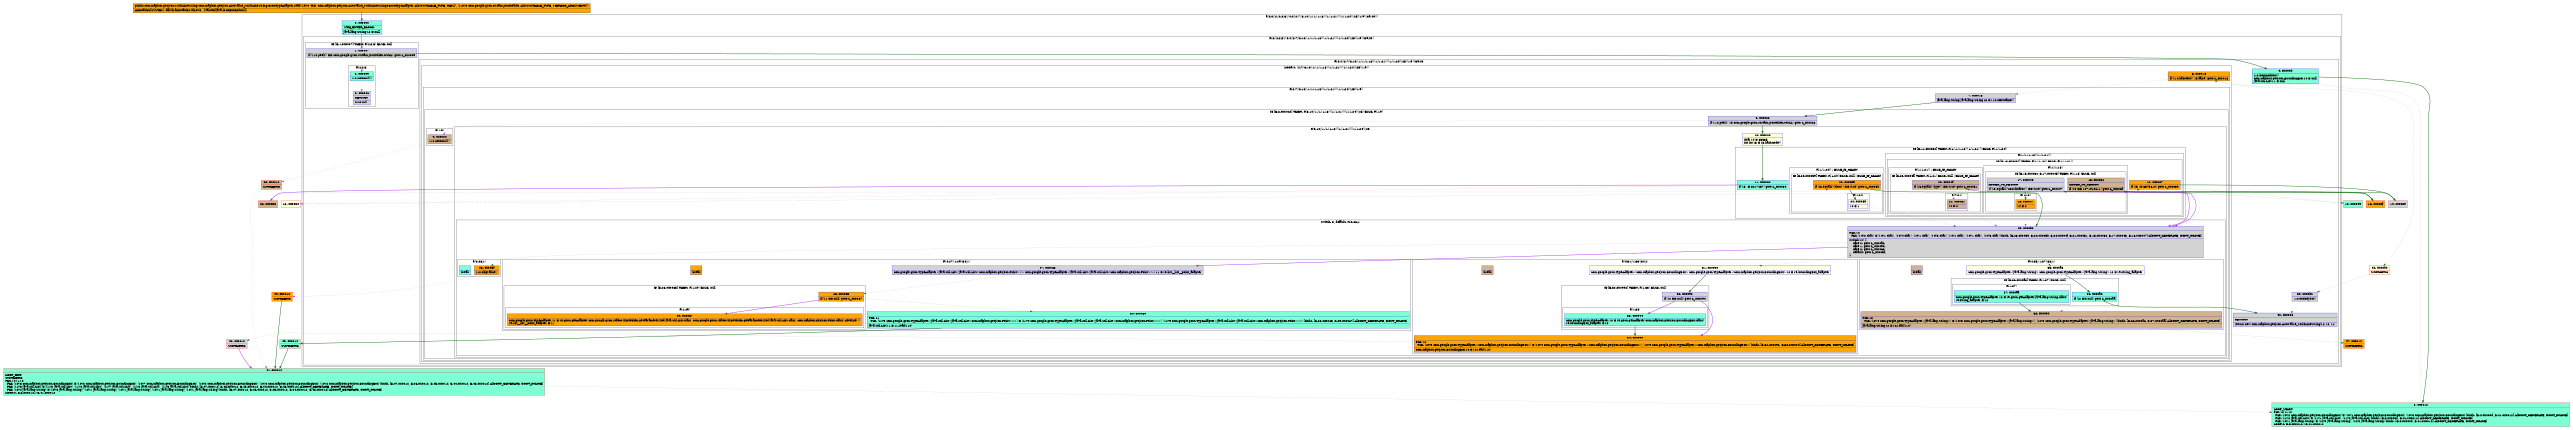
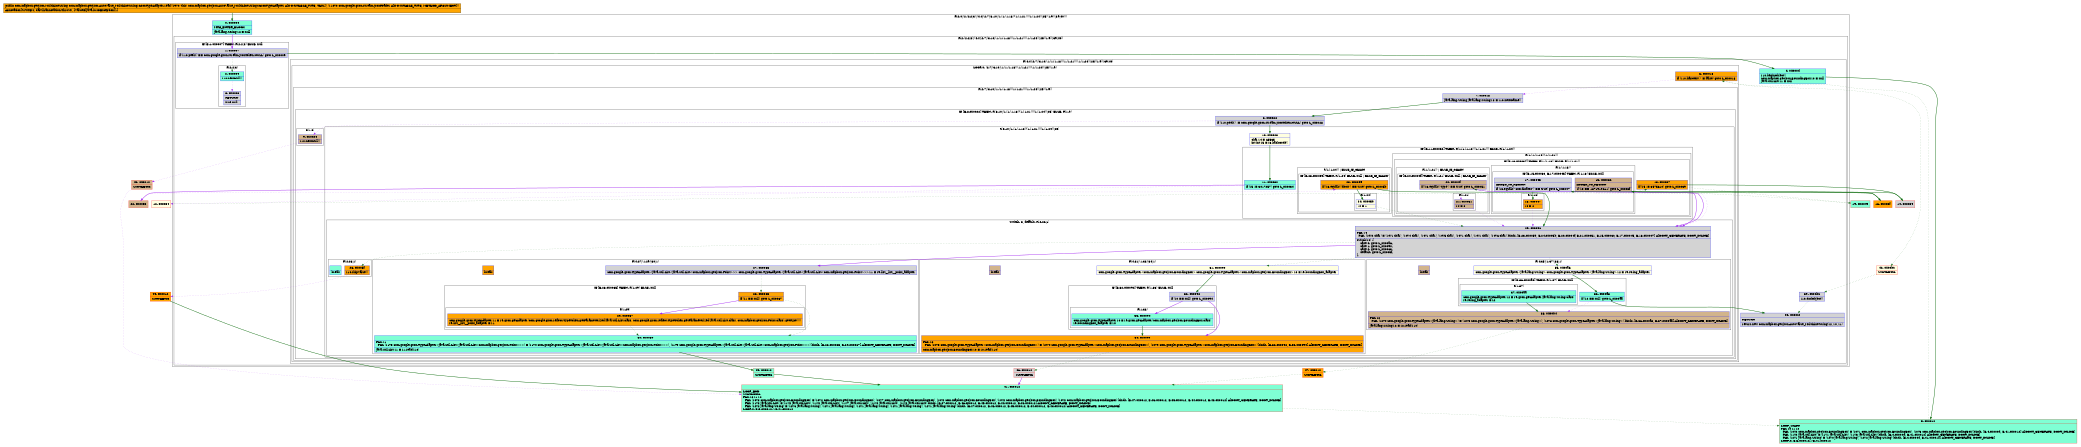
(1957, 196) -> (1464, 196)
none -> (634, 331)
none -> (1238, 379)
